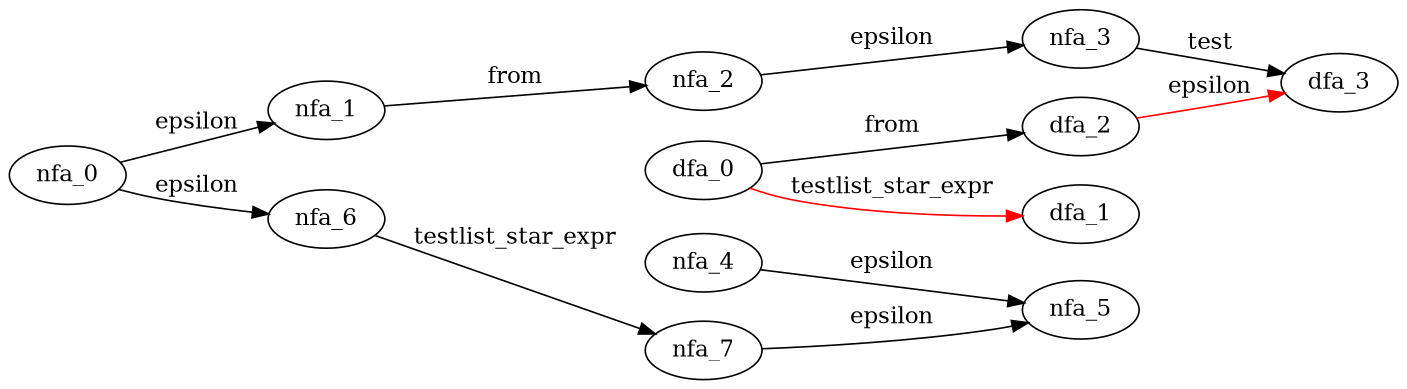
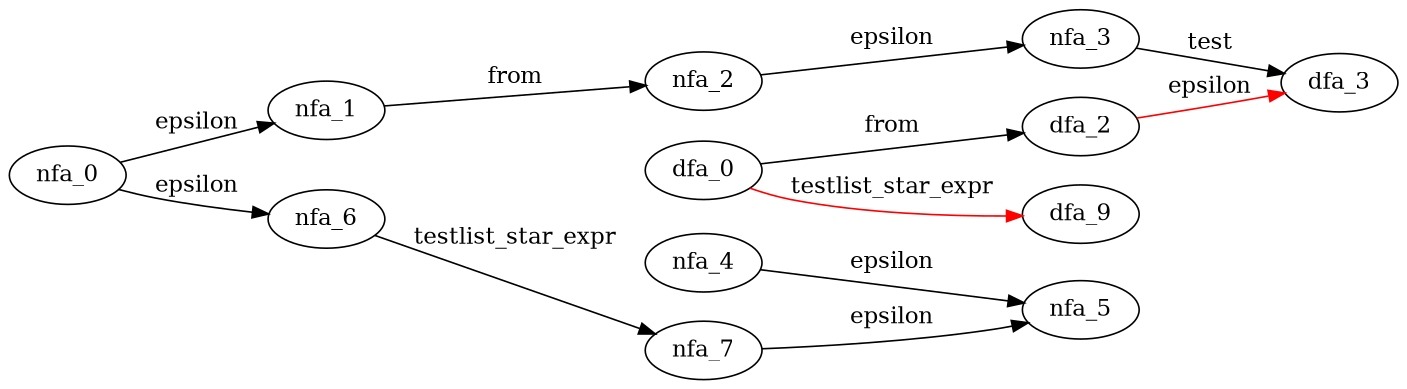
(1081, 214) -> (1081, 214)
